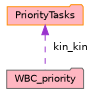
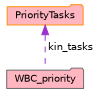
(69, 48) -> (69, 48)
